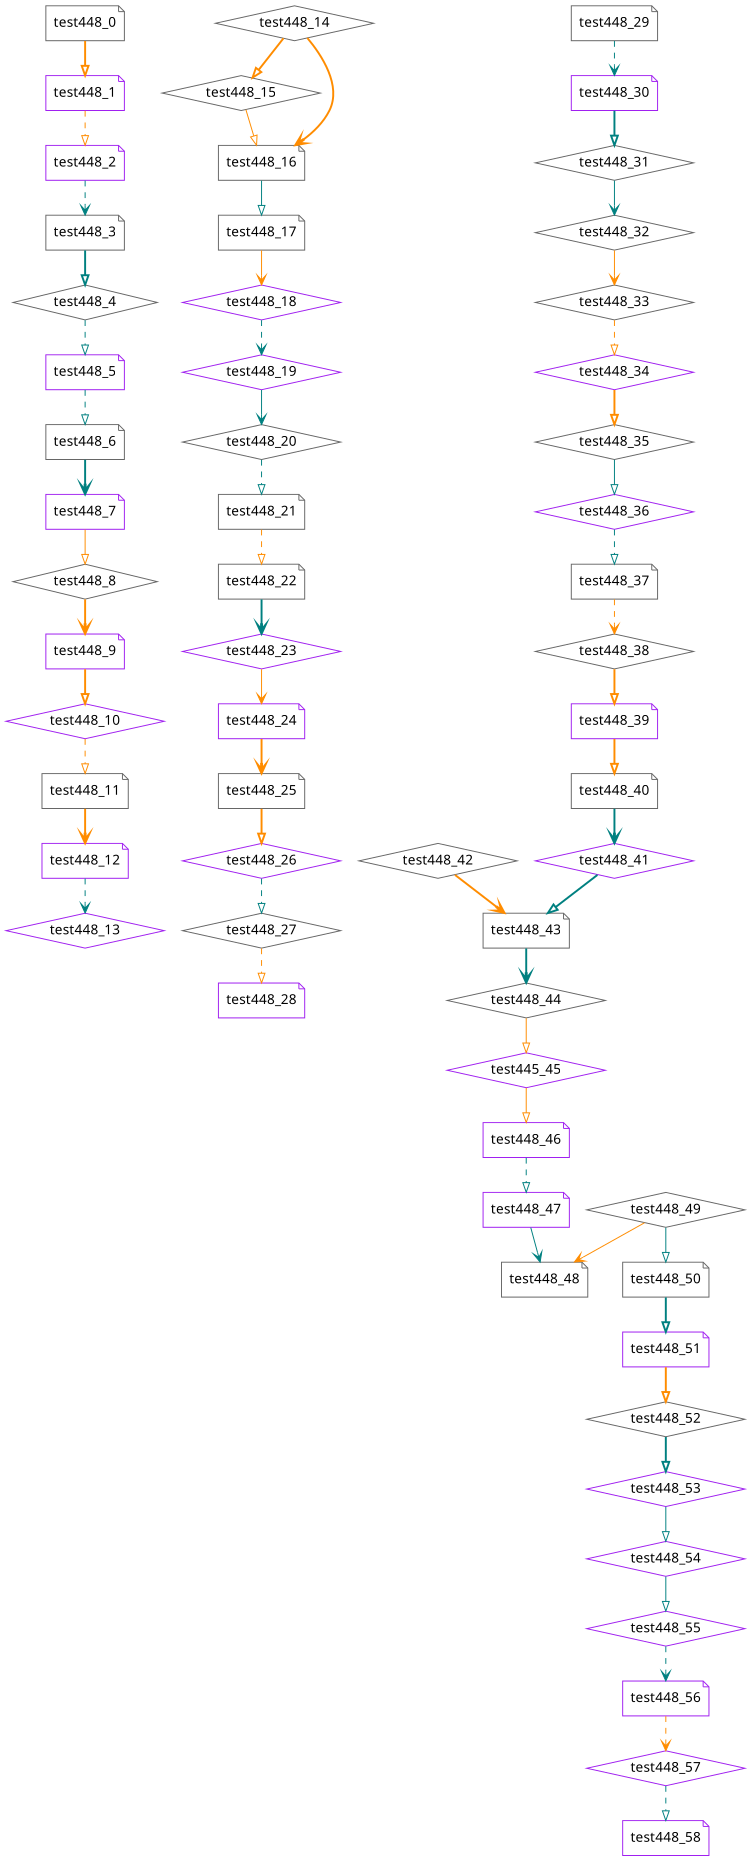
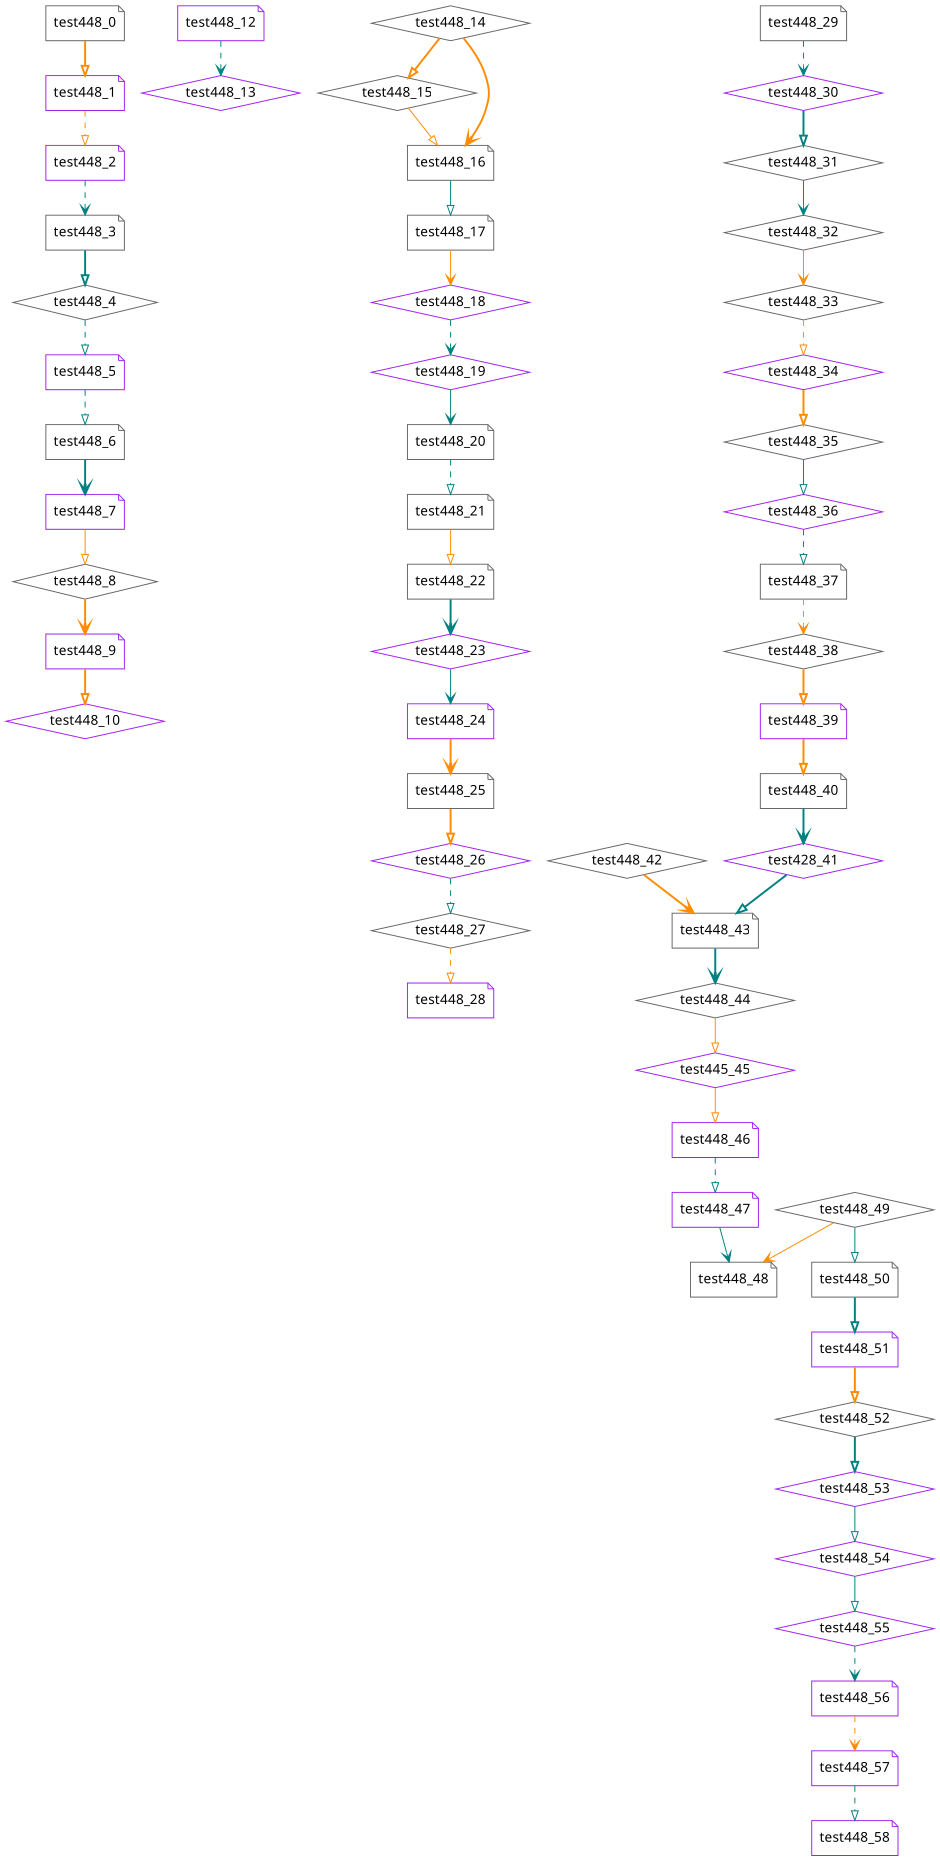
(614, 93) -> (803, 93)
(262, 442) -> (451, 442)
(262, 542) -> (451, 542)
(262, 682) -> (451, 682)
(85, 791) -> none
(614, 861) -> (803, 861)
(666, 1768) -> (855, 1768)
